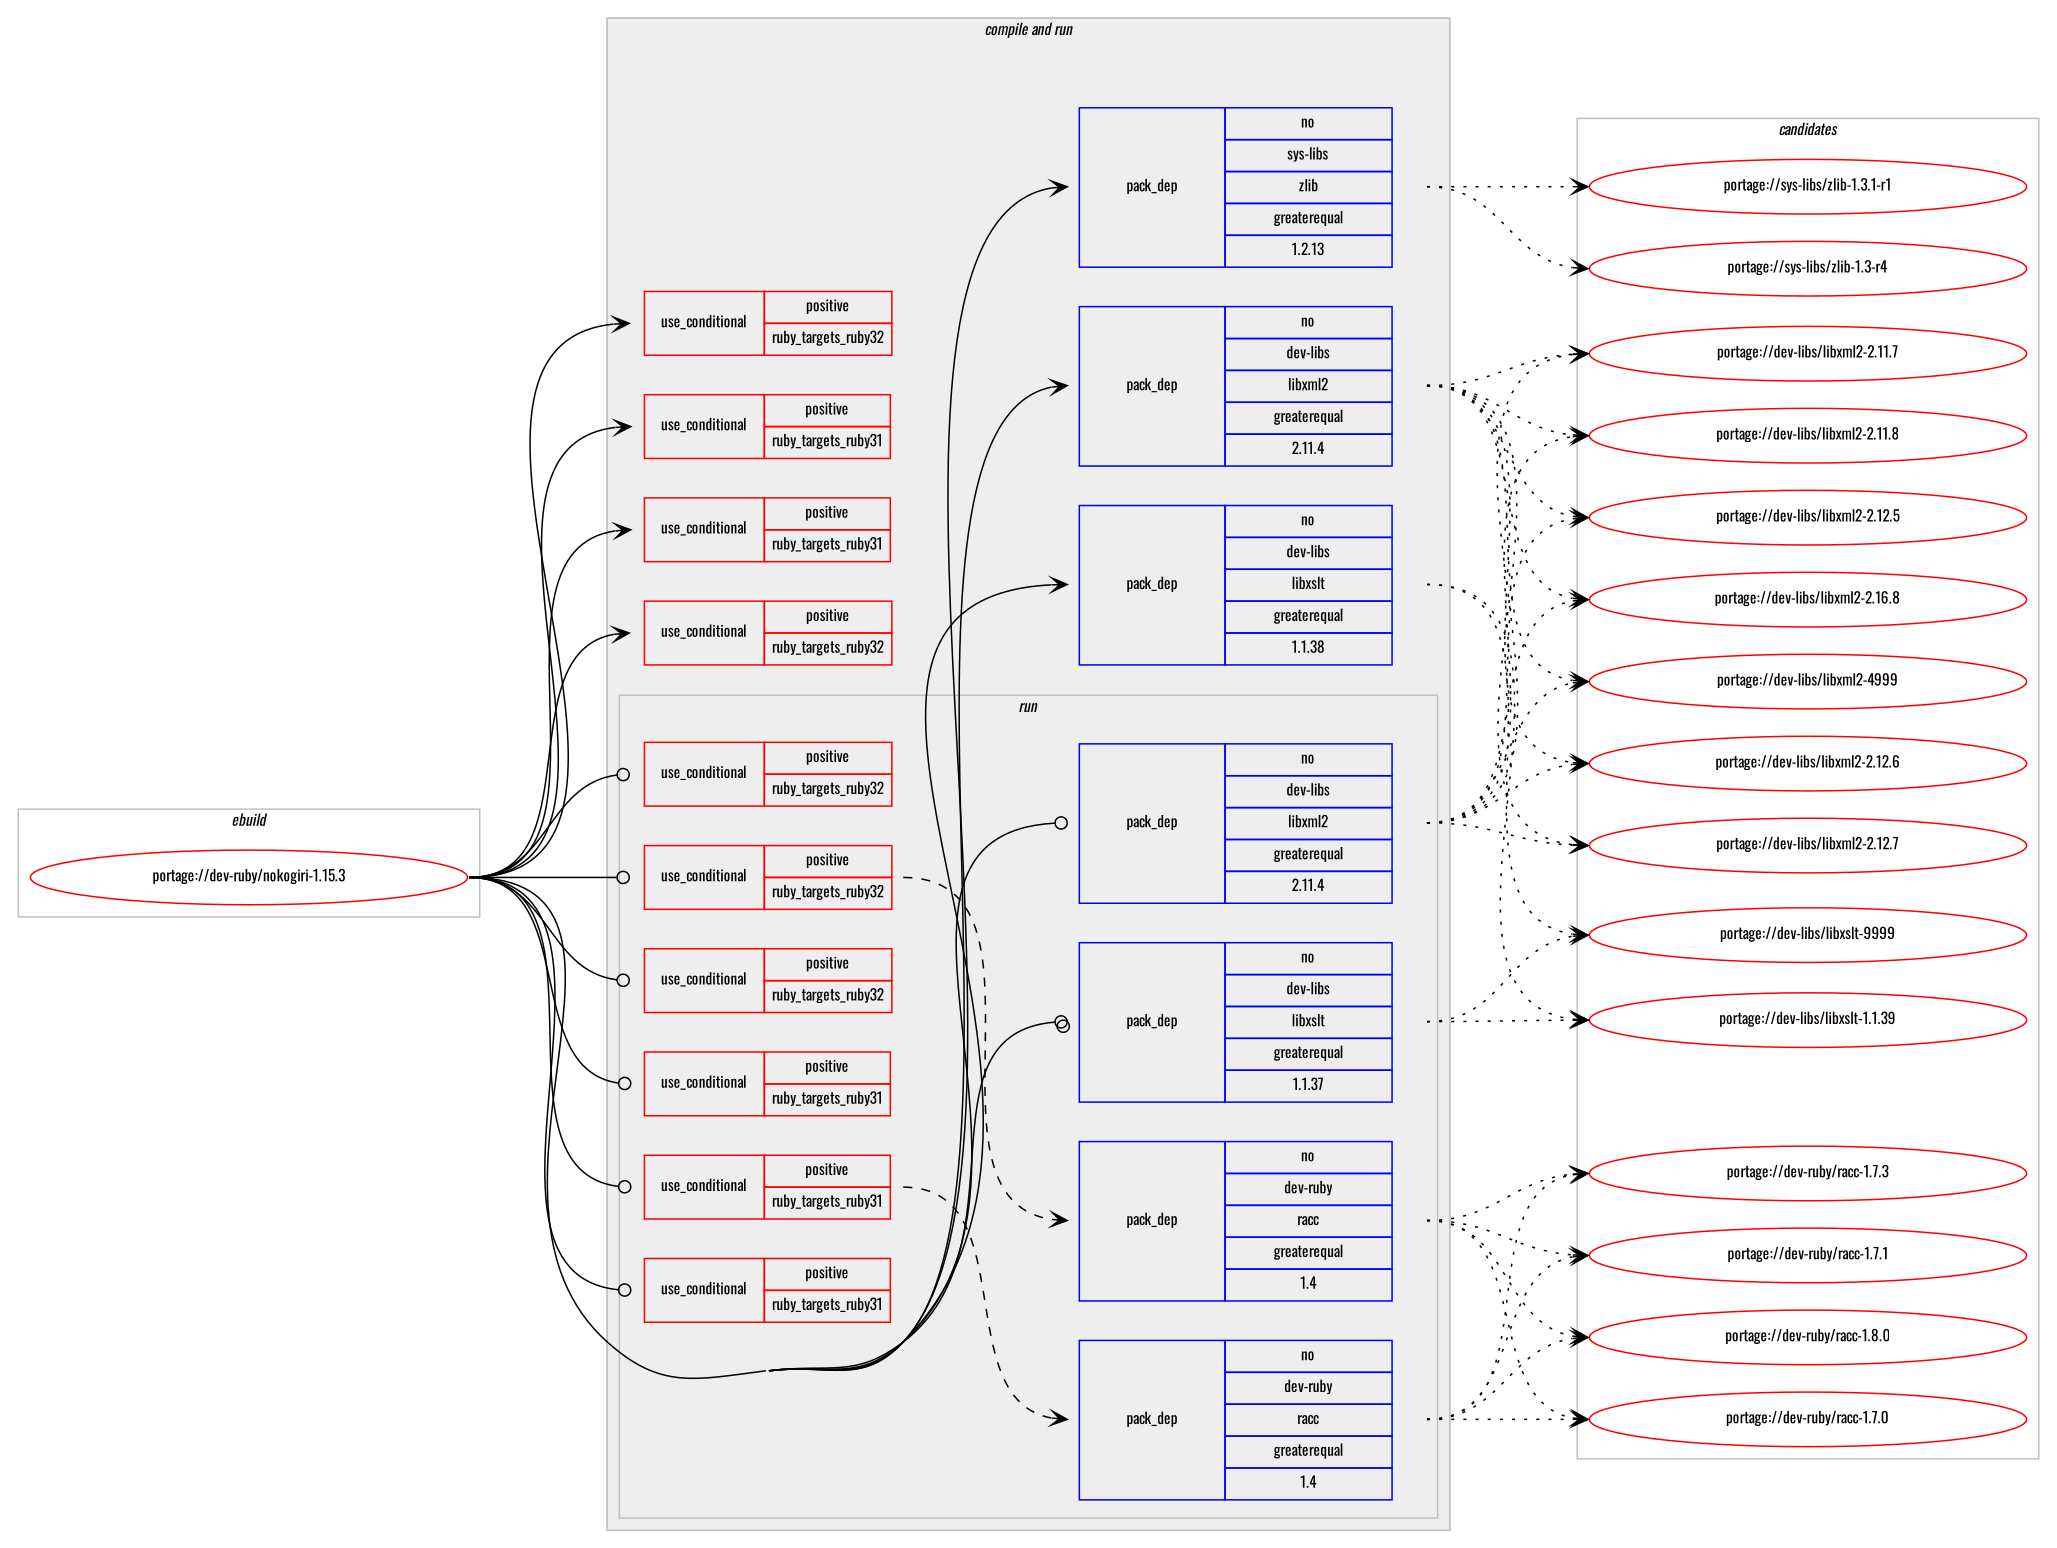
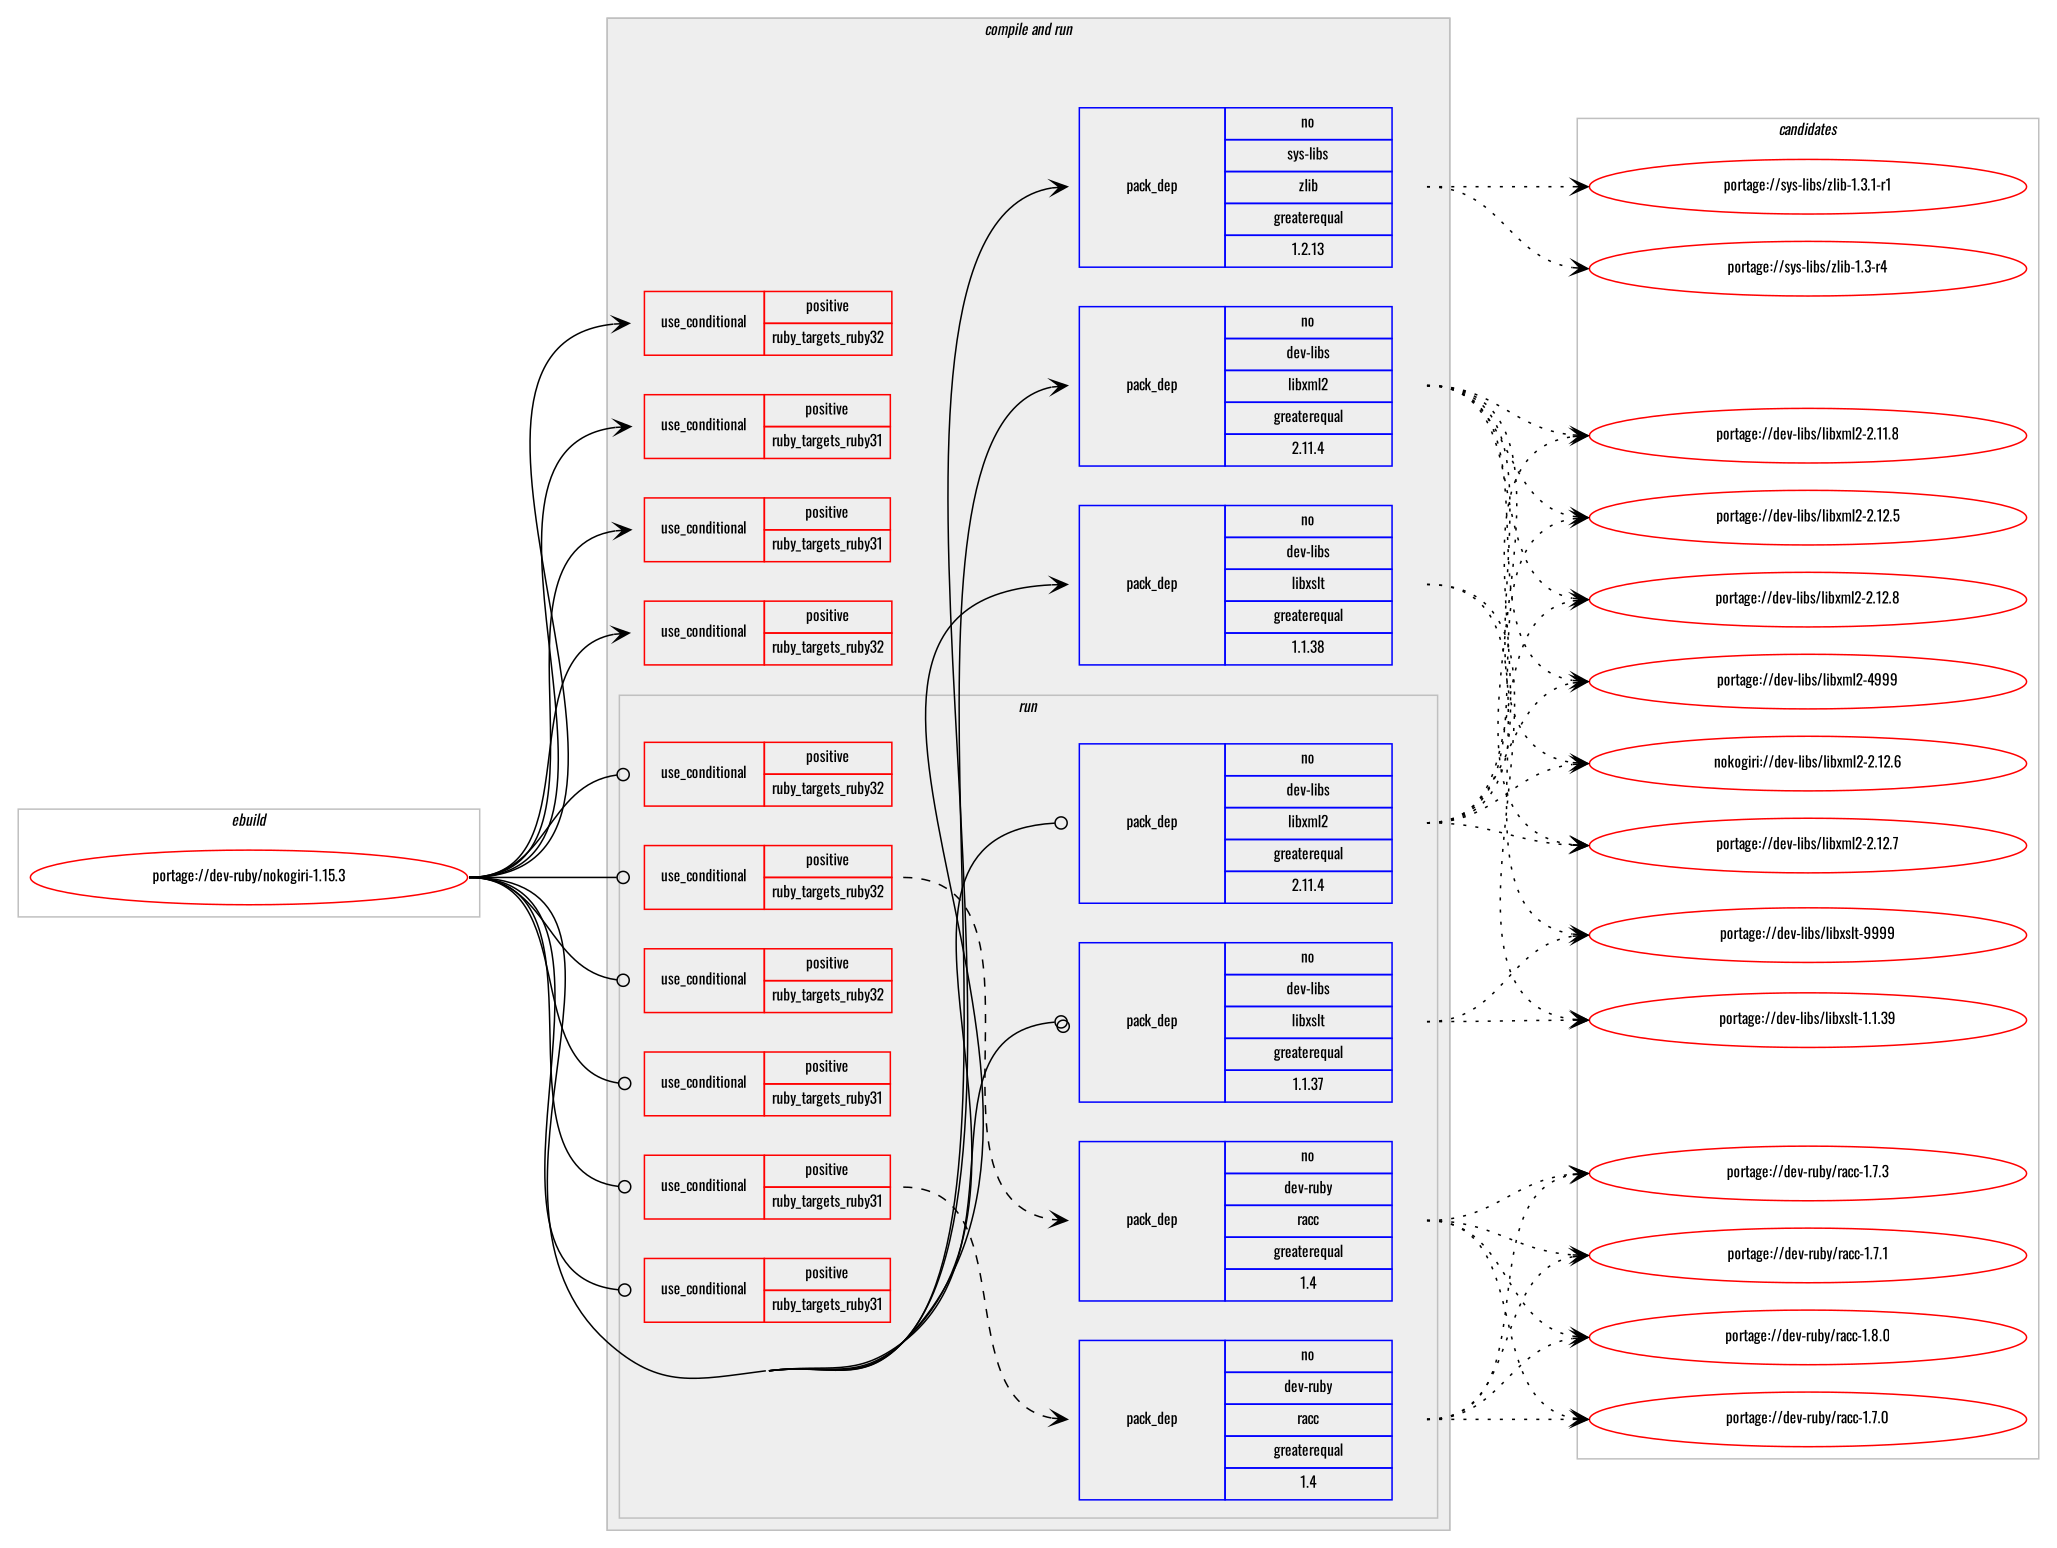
(1808, 354) -> none
(1808, 600) -> (1808, 600)
(1808, 764) -> (1808, 764)
